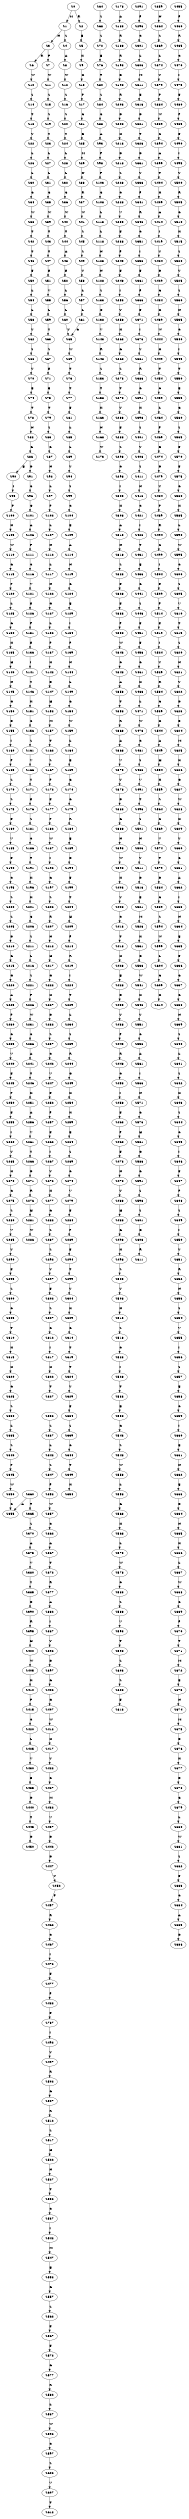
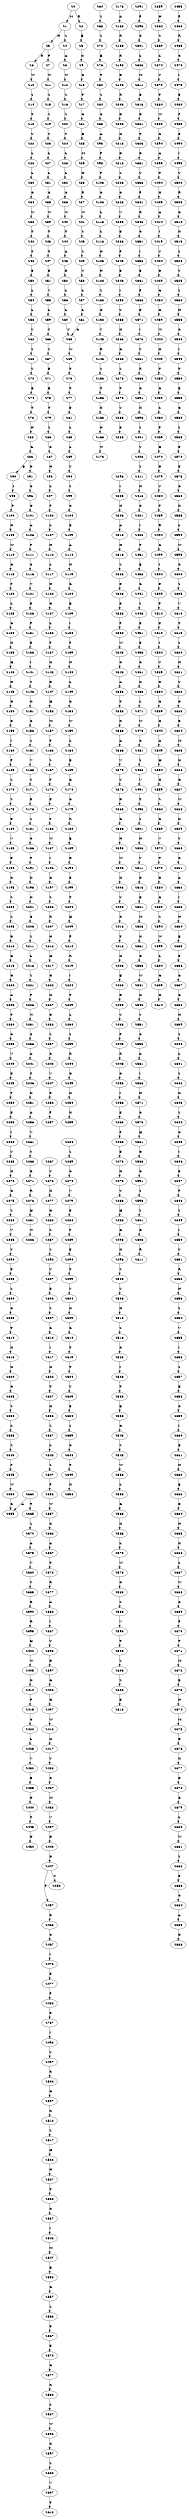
(120, 457) -> none
(69, 1131) -> none
(50, 1142) -> none
none -> (50, 1405)
(53, 1895) -> (44, 1885)
